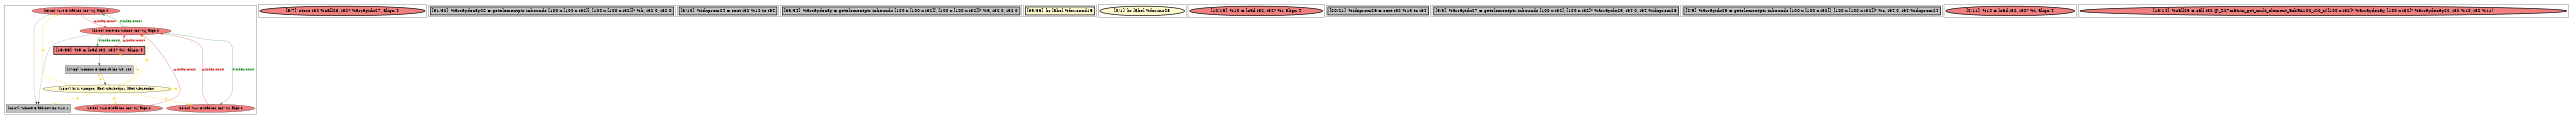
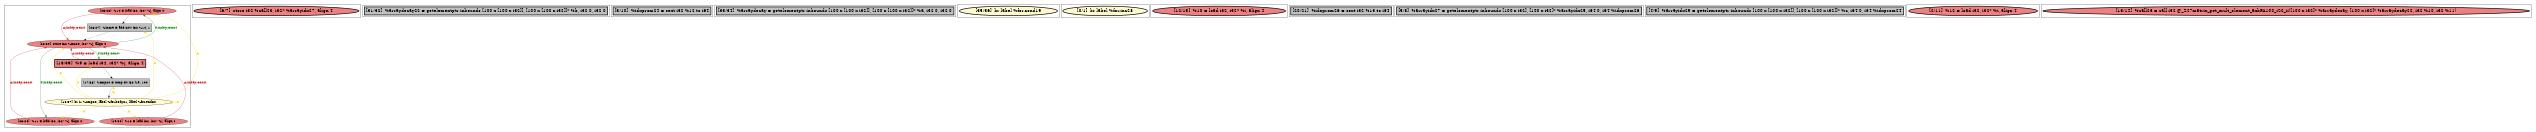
(1060, 11) -> (1008, 11)
(49, 51) -> (97, 36)
